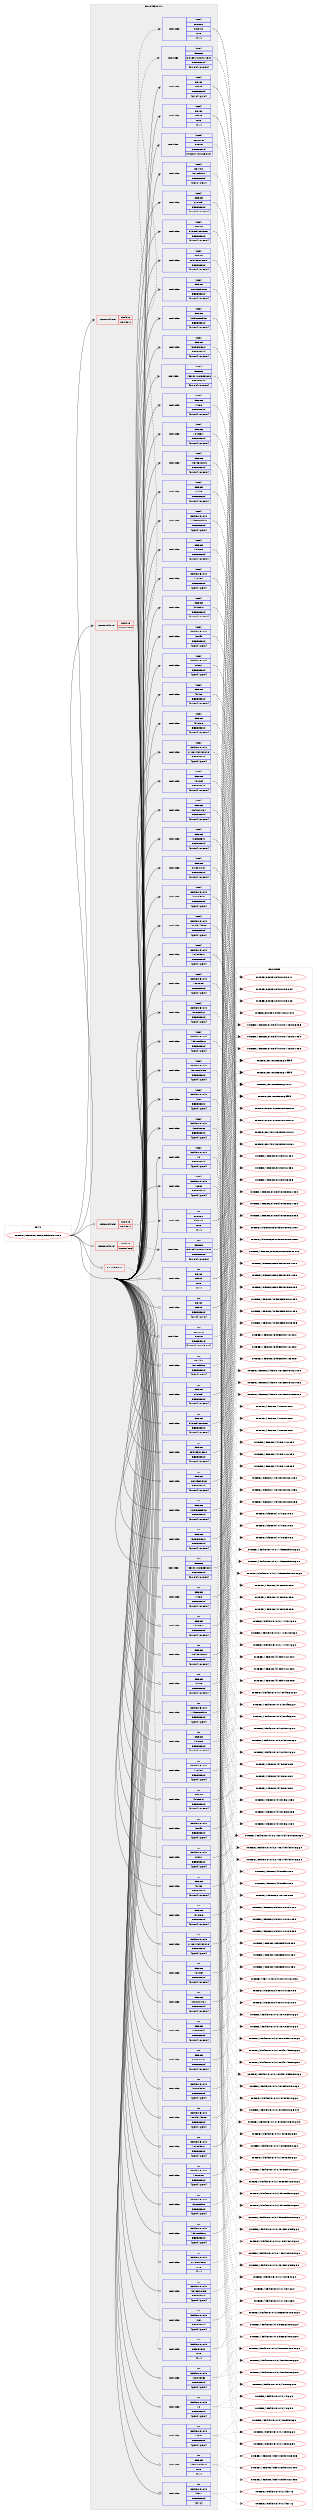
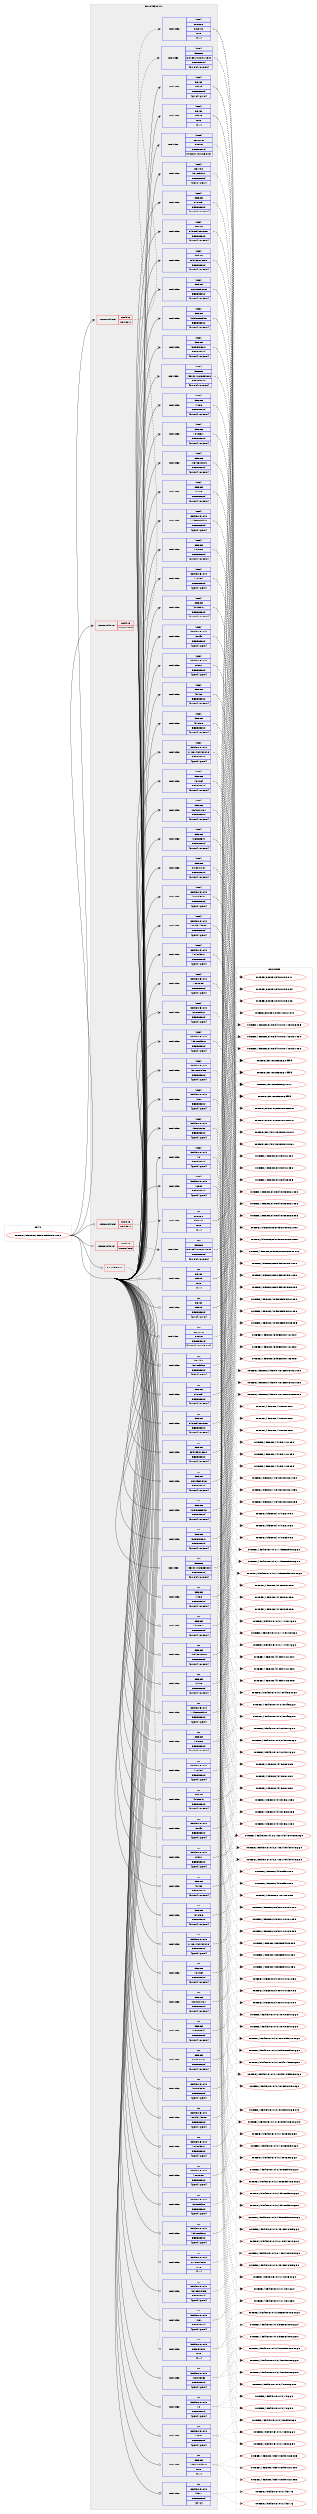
(274, 1979) -> (274, 1979)
(274, 2050) -> (274, 2050)
(274, 2098) -> none
